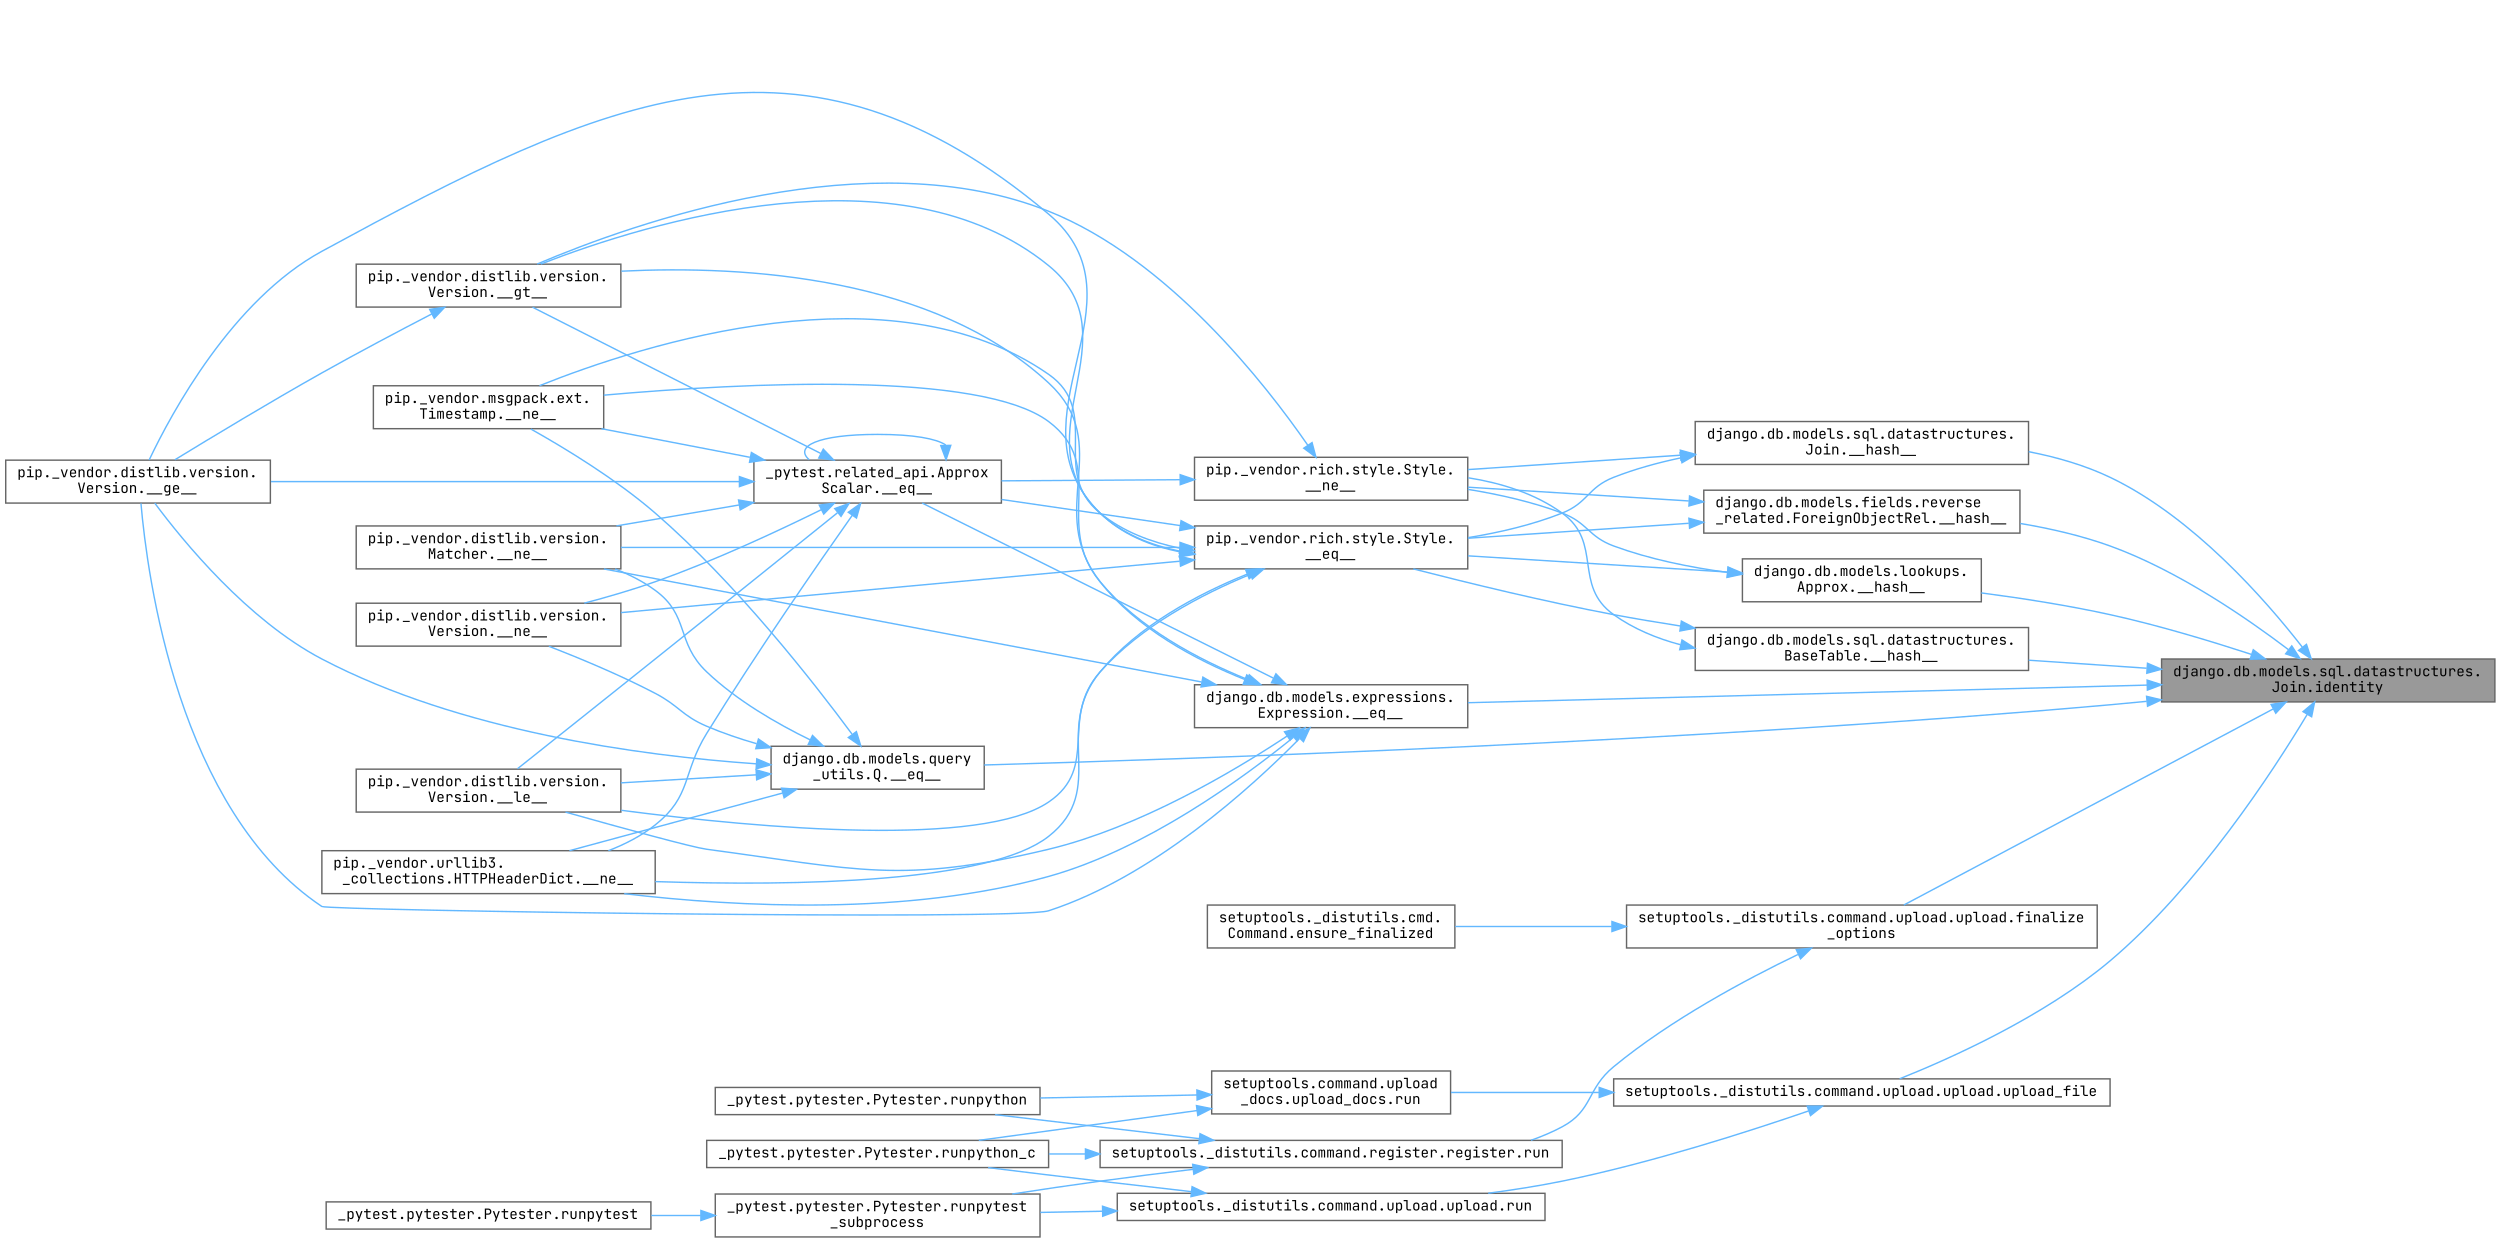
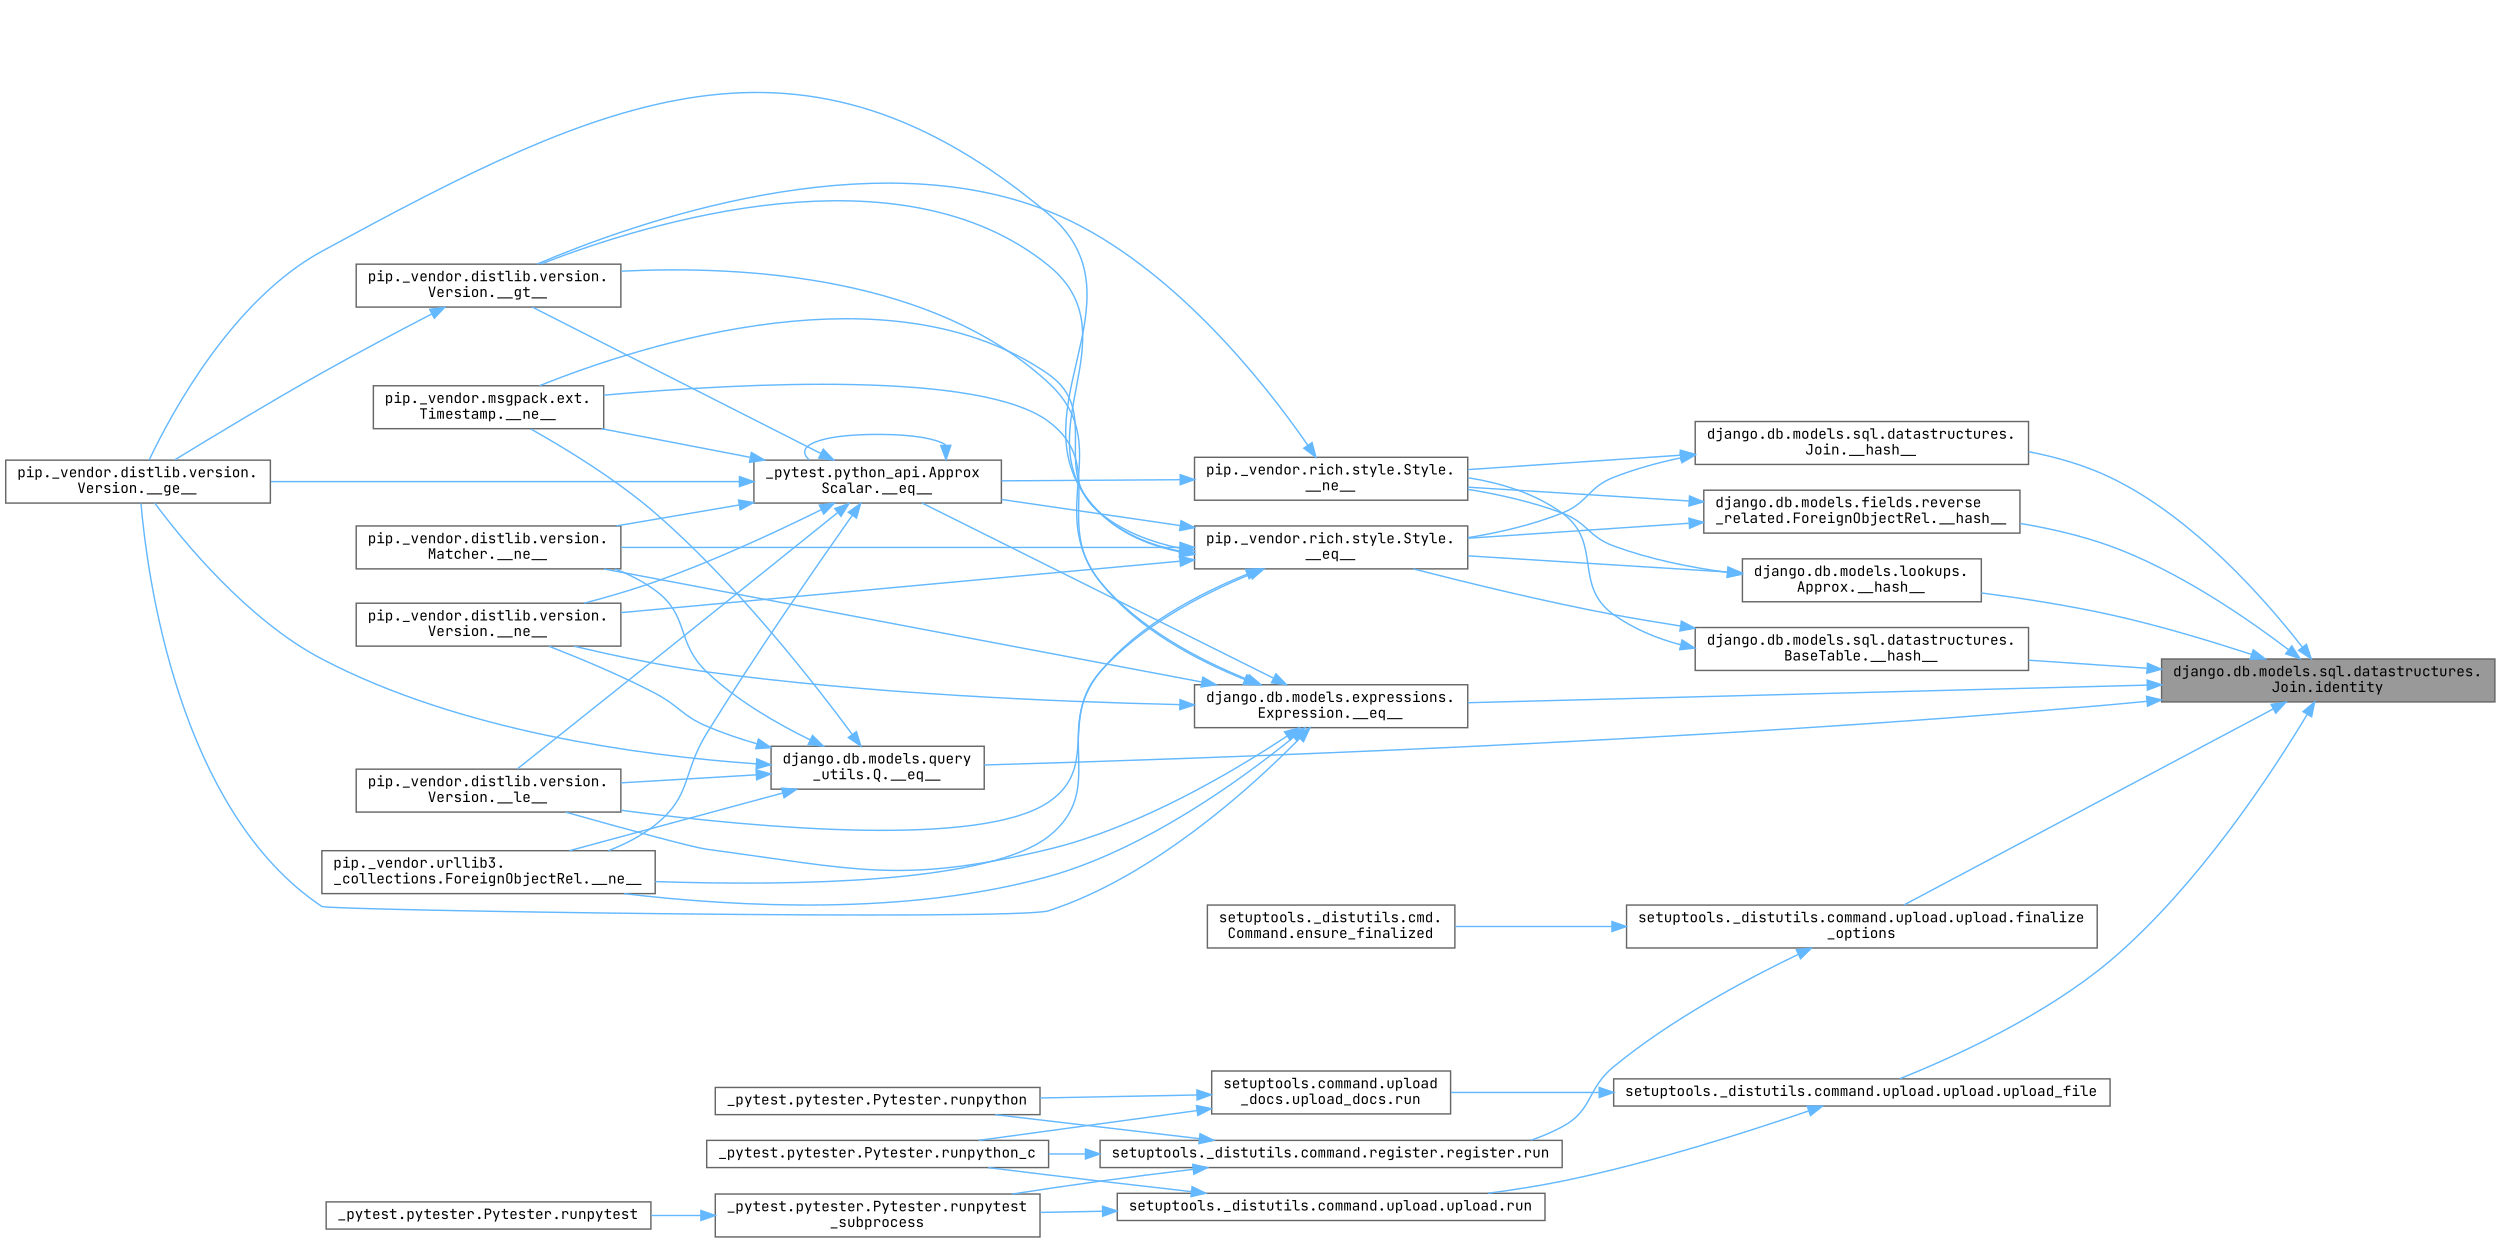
(878, 482) -> (878, 482)
none -> (875, 690)
(489, 872) -> (489, 872)
